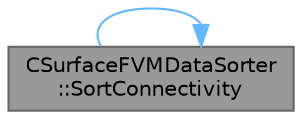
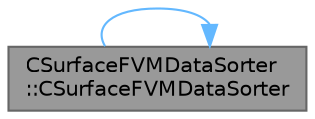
(151, 79) -> (157, 79)
